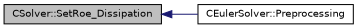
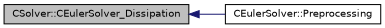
(83, 14) -> (96, 14)
